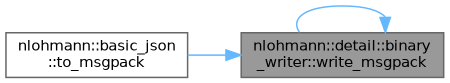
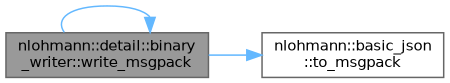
(207, 55) -> (228, 55)
